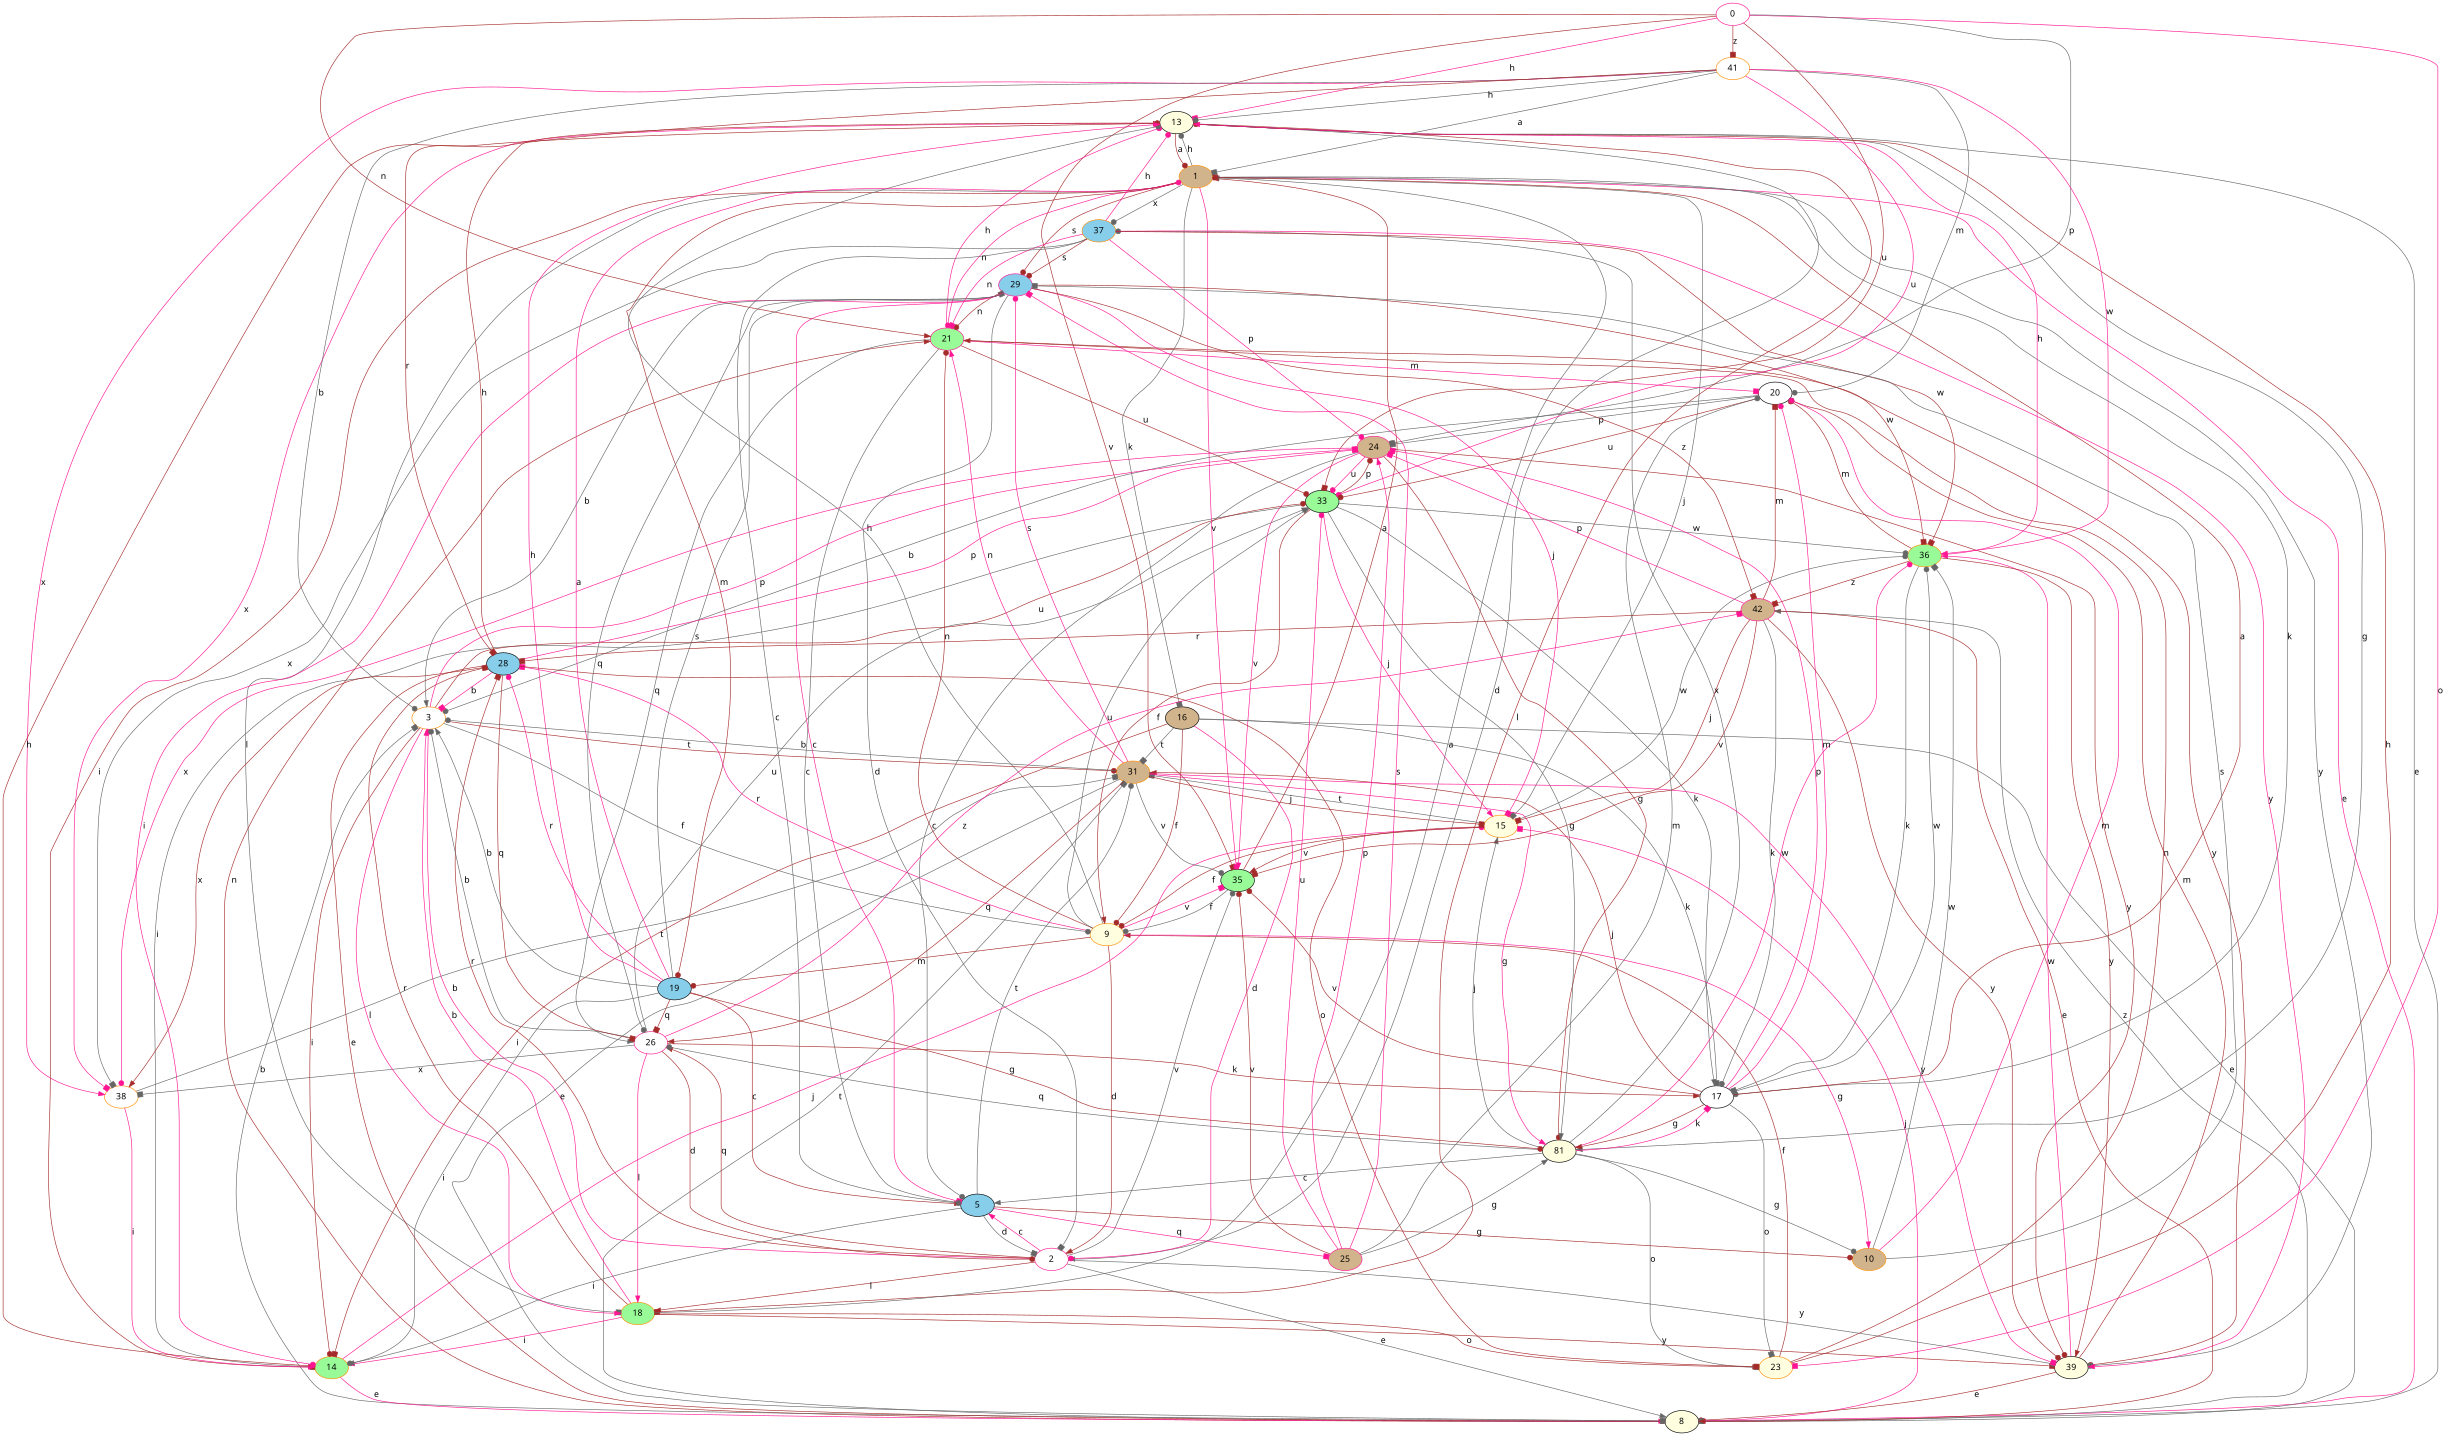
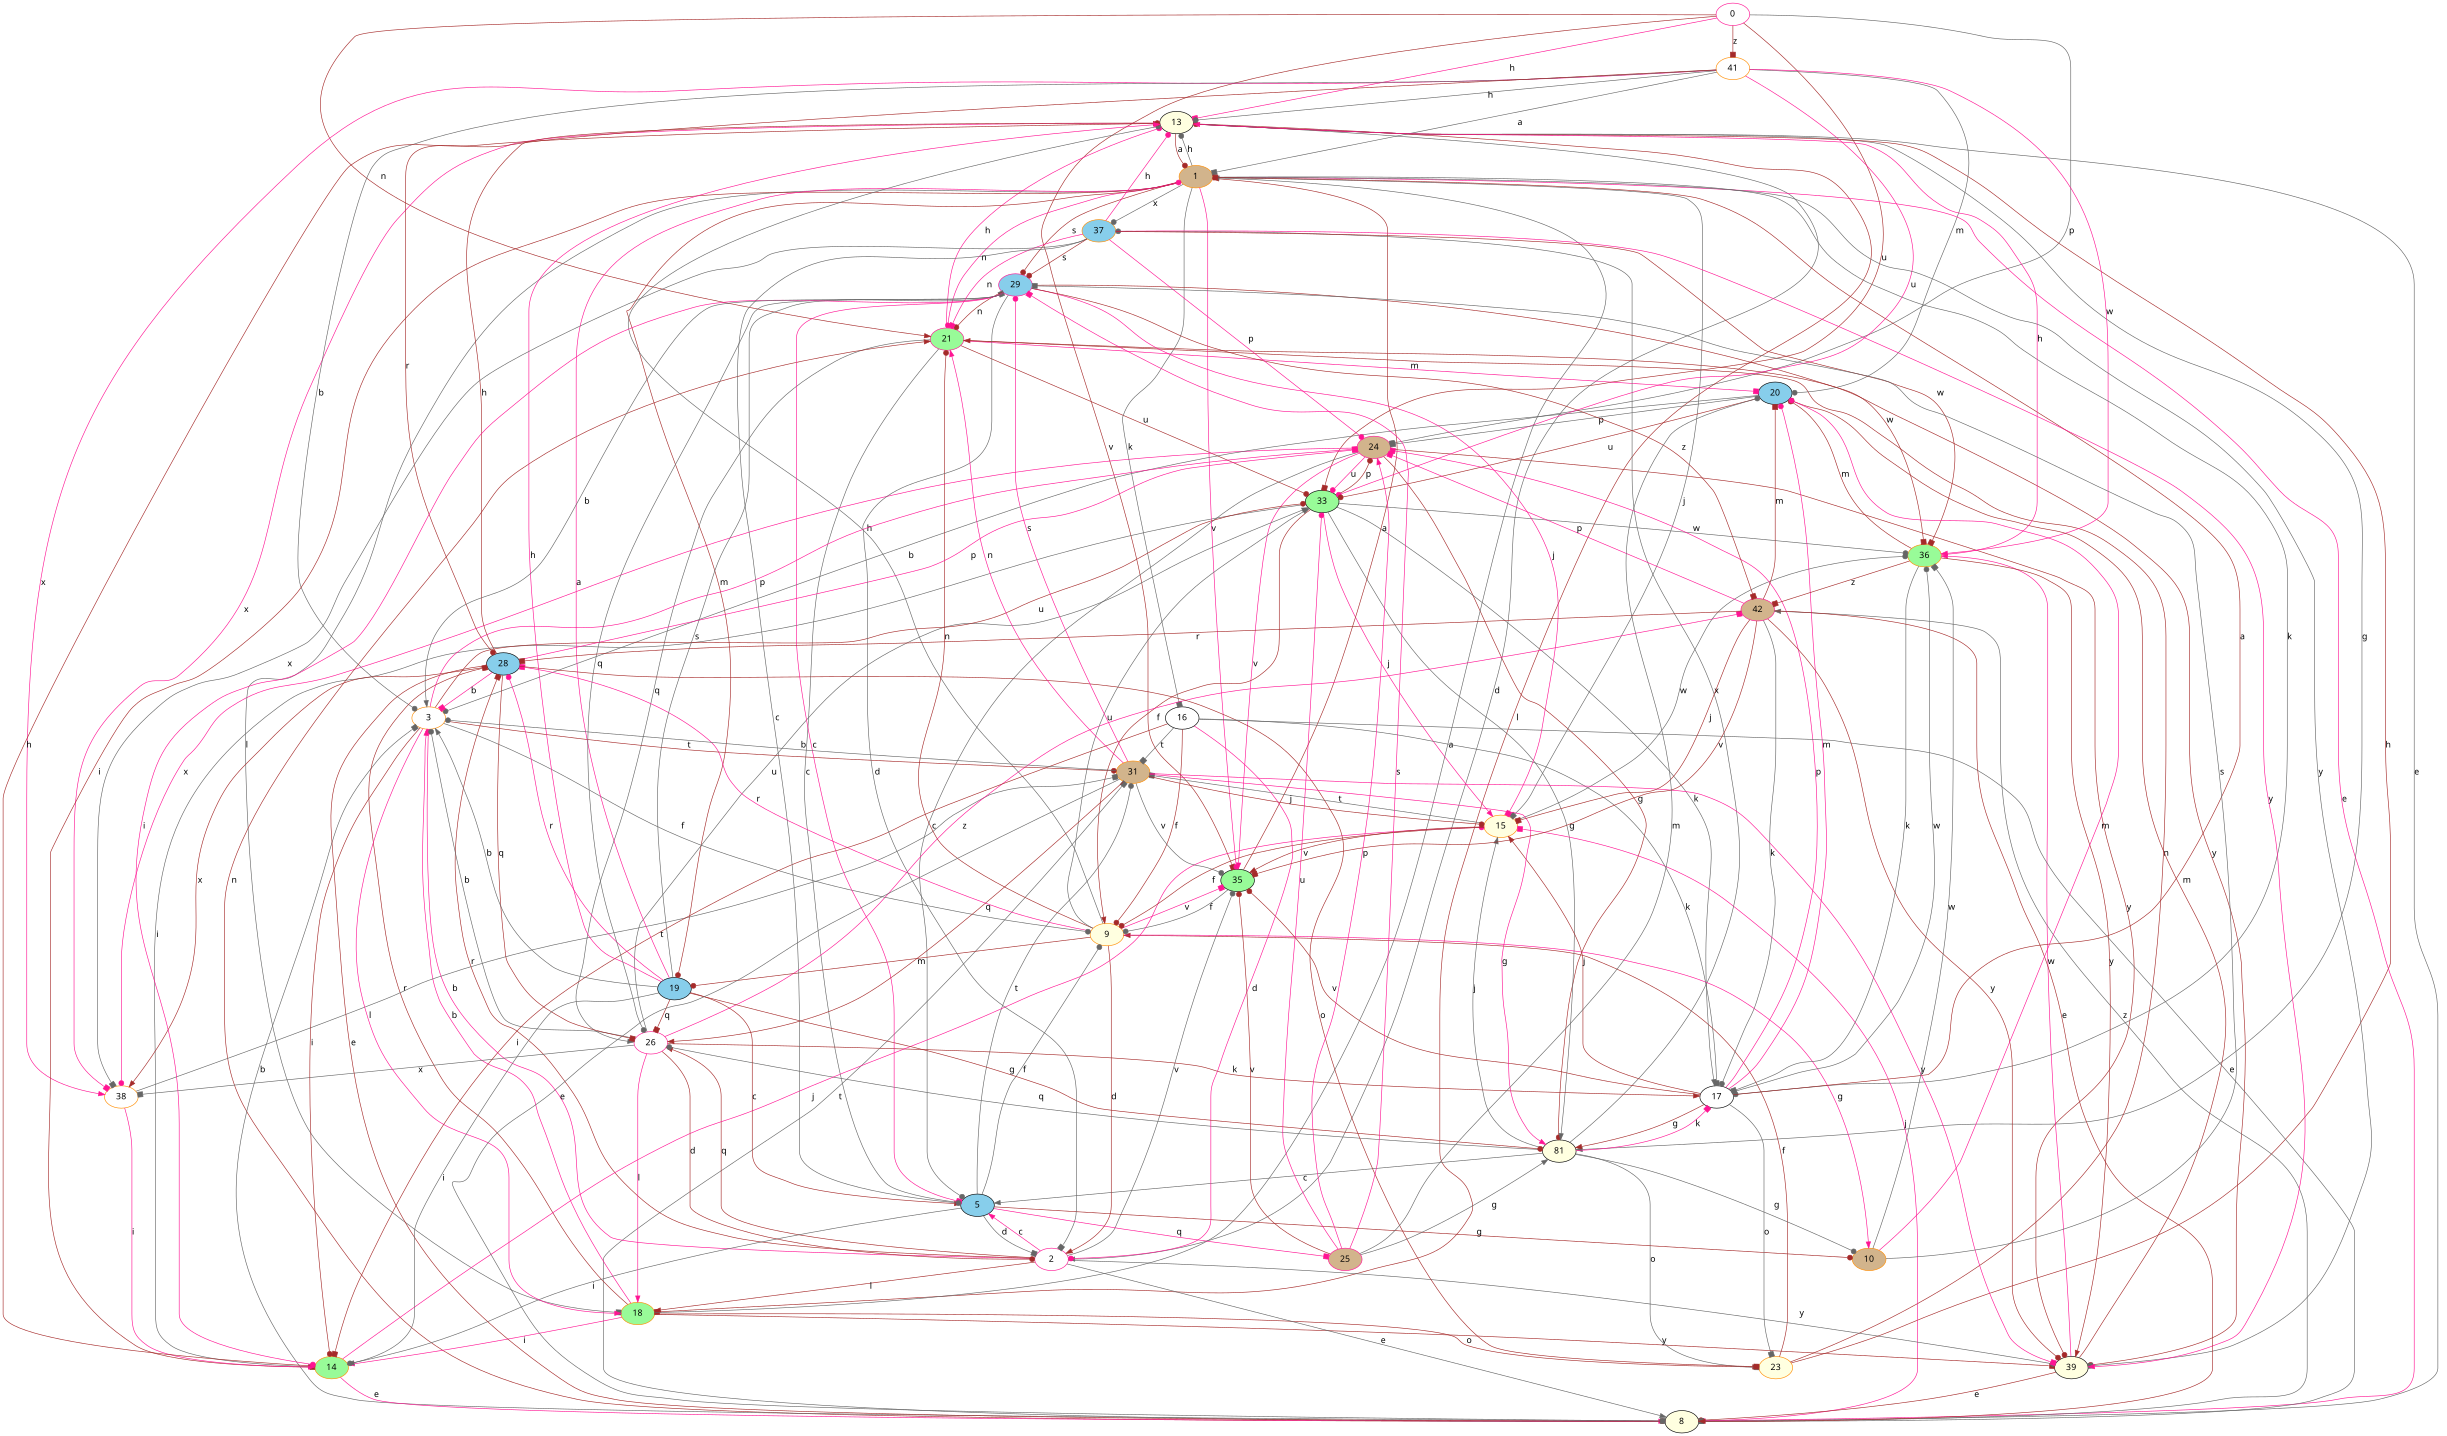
(806, 120) -> (806, 120)
(1775, 393) -> (1775, 393)
(2438, 570) -> none
(1182, 718) -> (1182, 718)
(1313, 807) -> (1313, 807)
(1533, 807) -> (1583, 998)
(1777, 875) -> none
none -> (1024, 1065)
